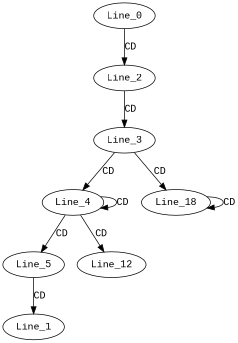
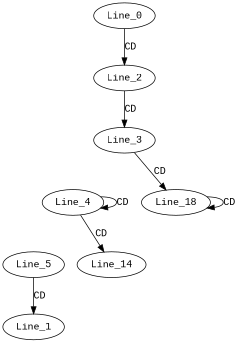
(101, 168) -> none
(55, 231) -> none
(112, 265) -> (112, 265)
